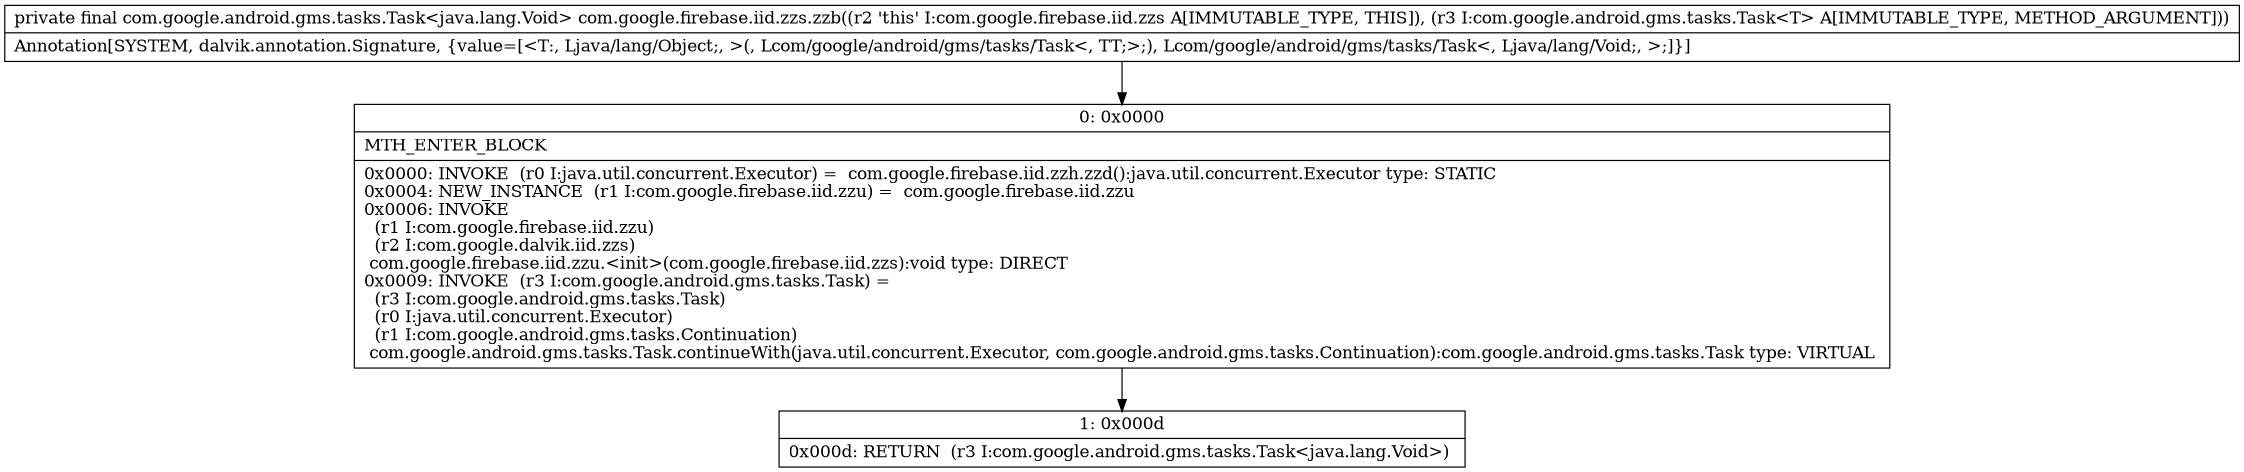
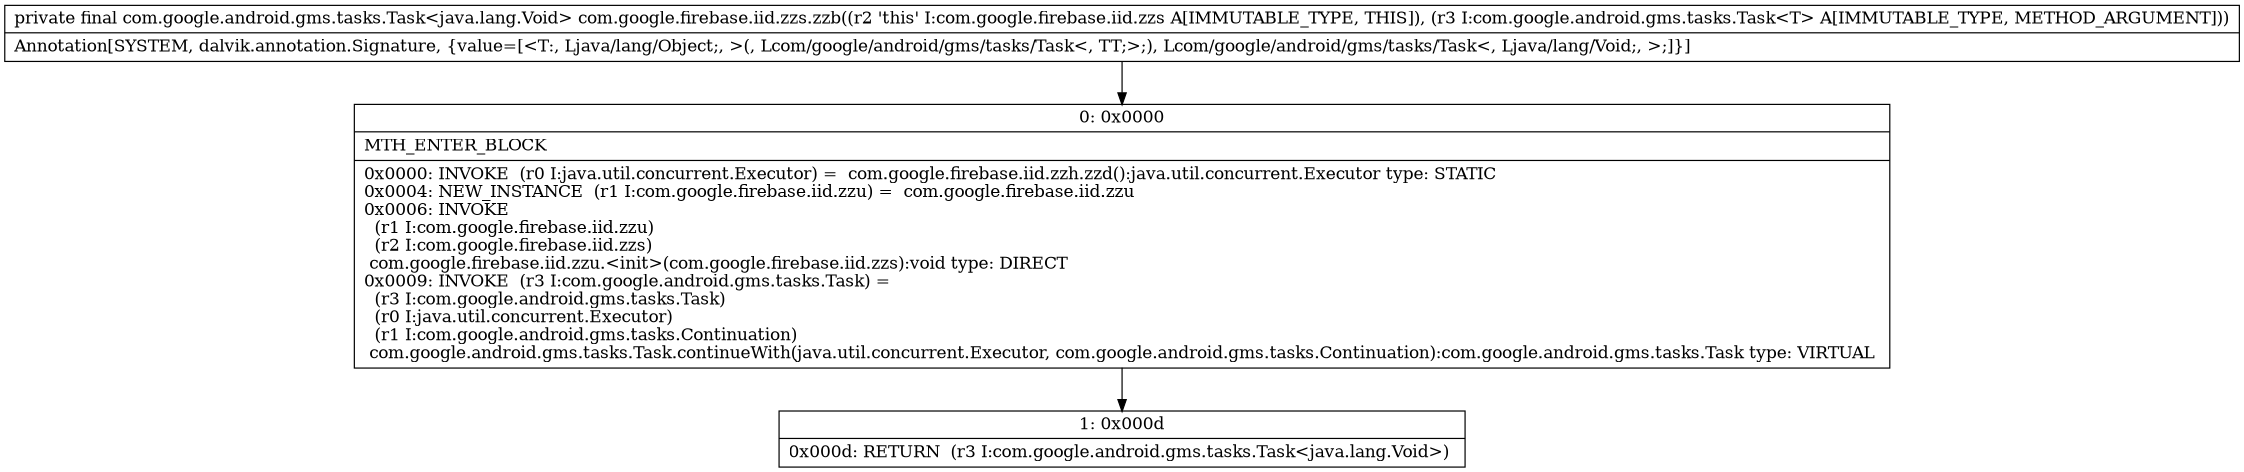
(500, 246) -> (508, 246)
